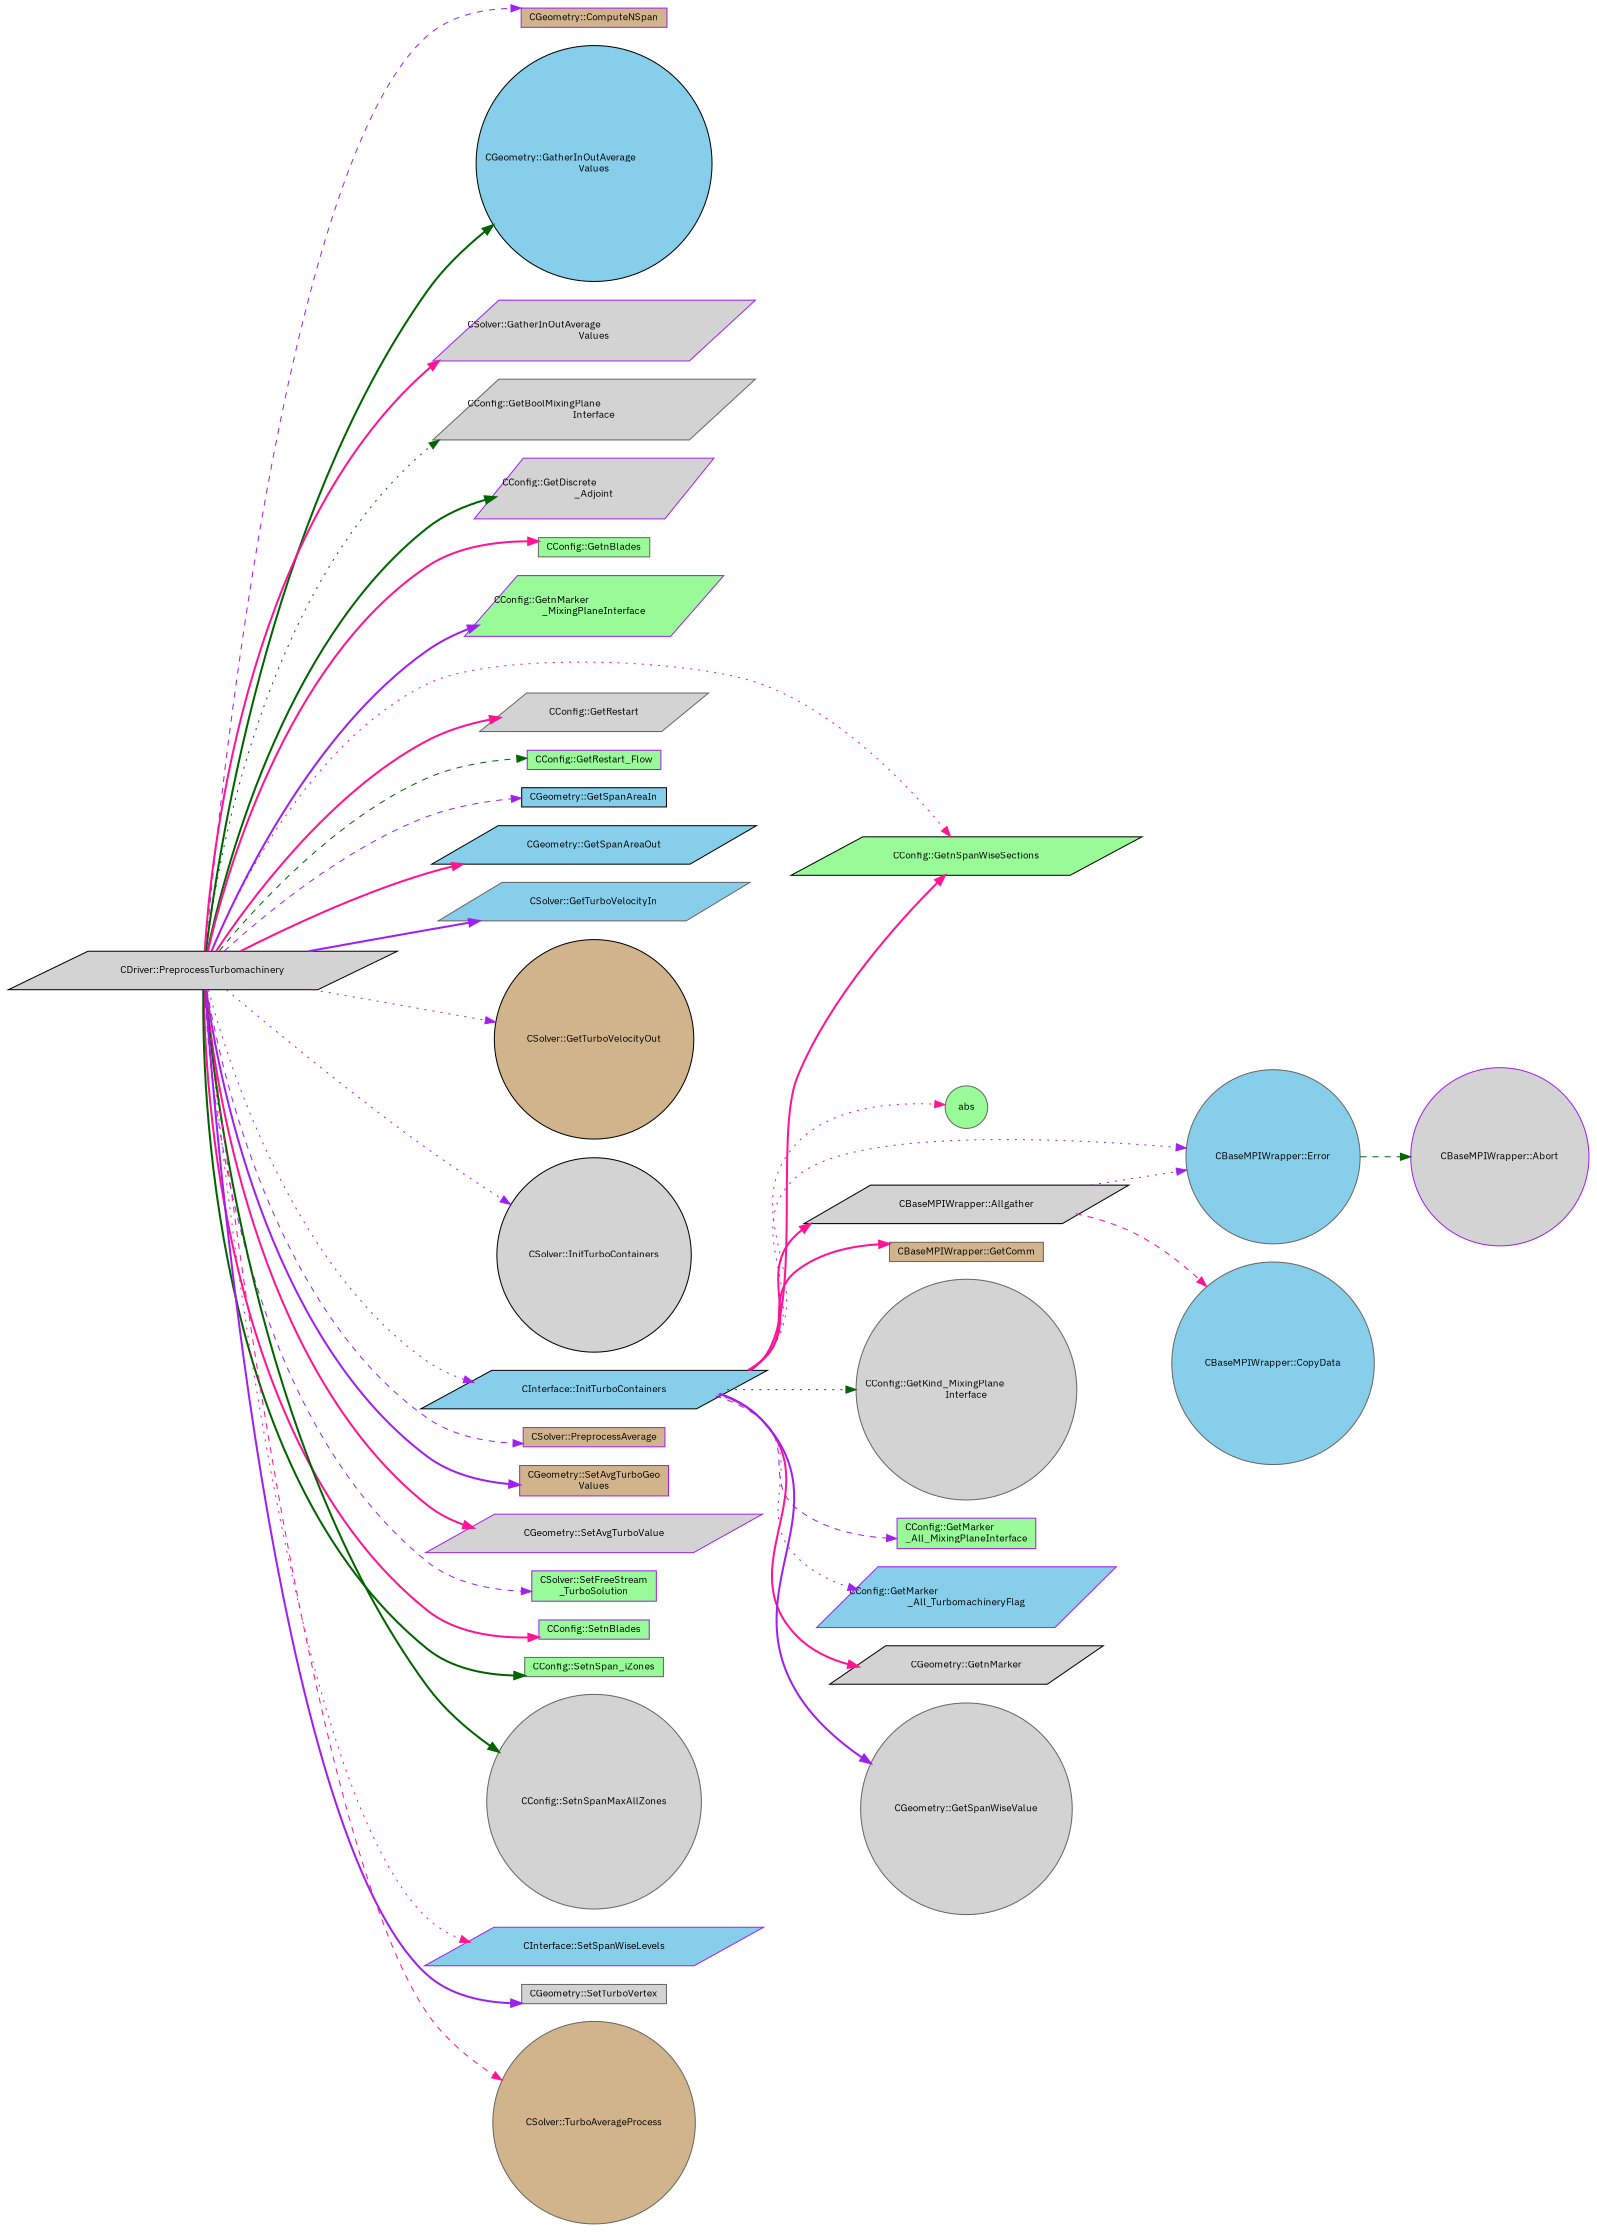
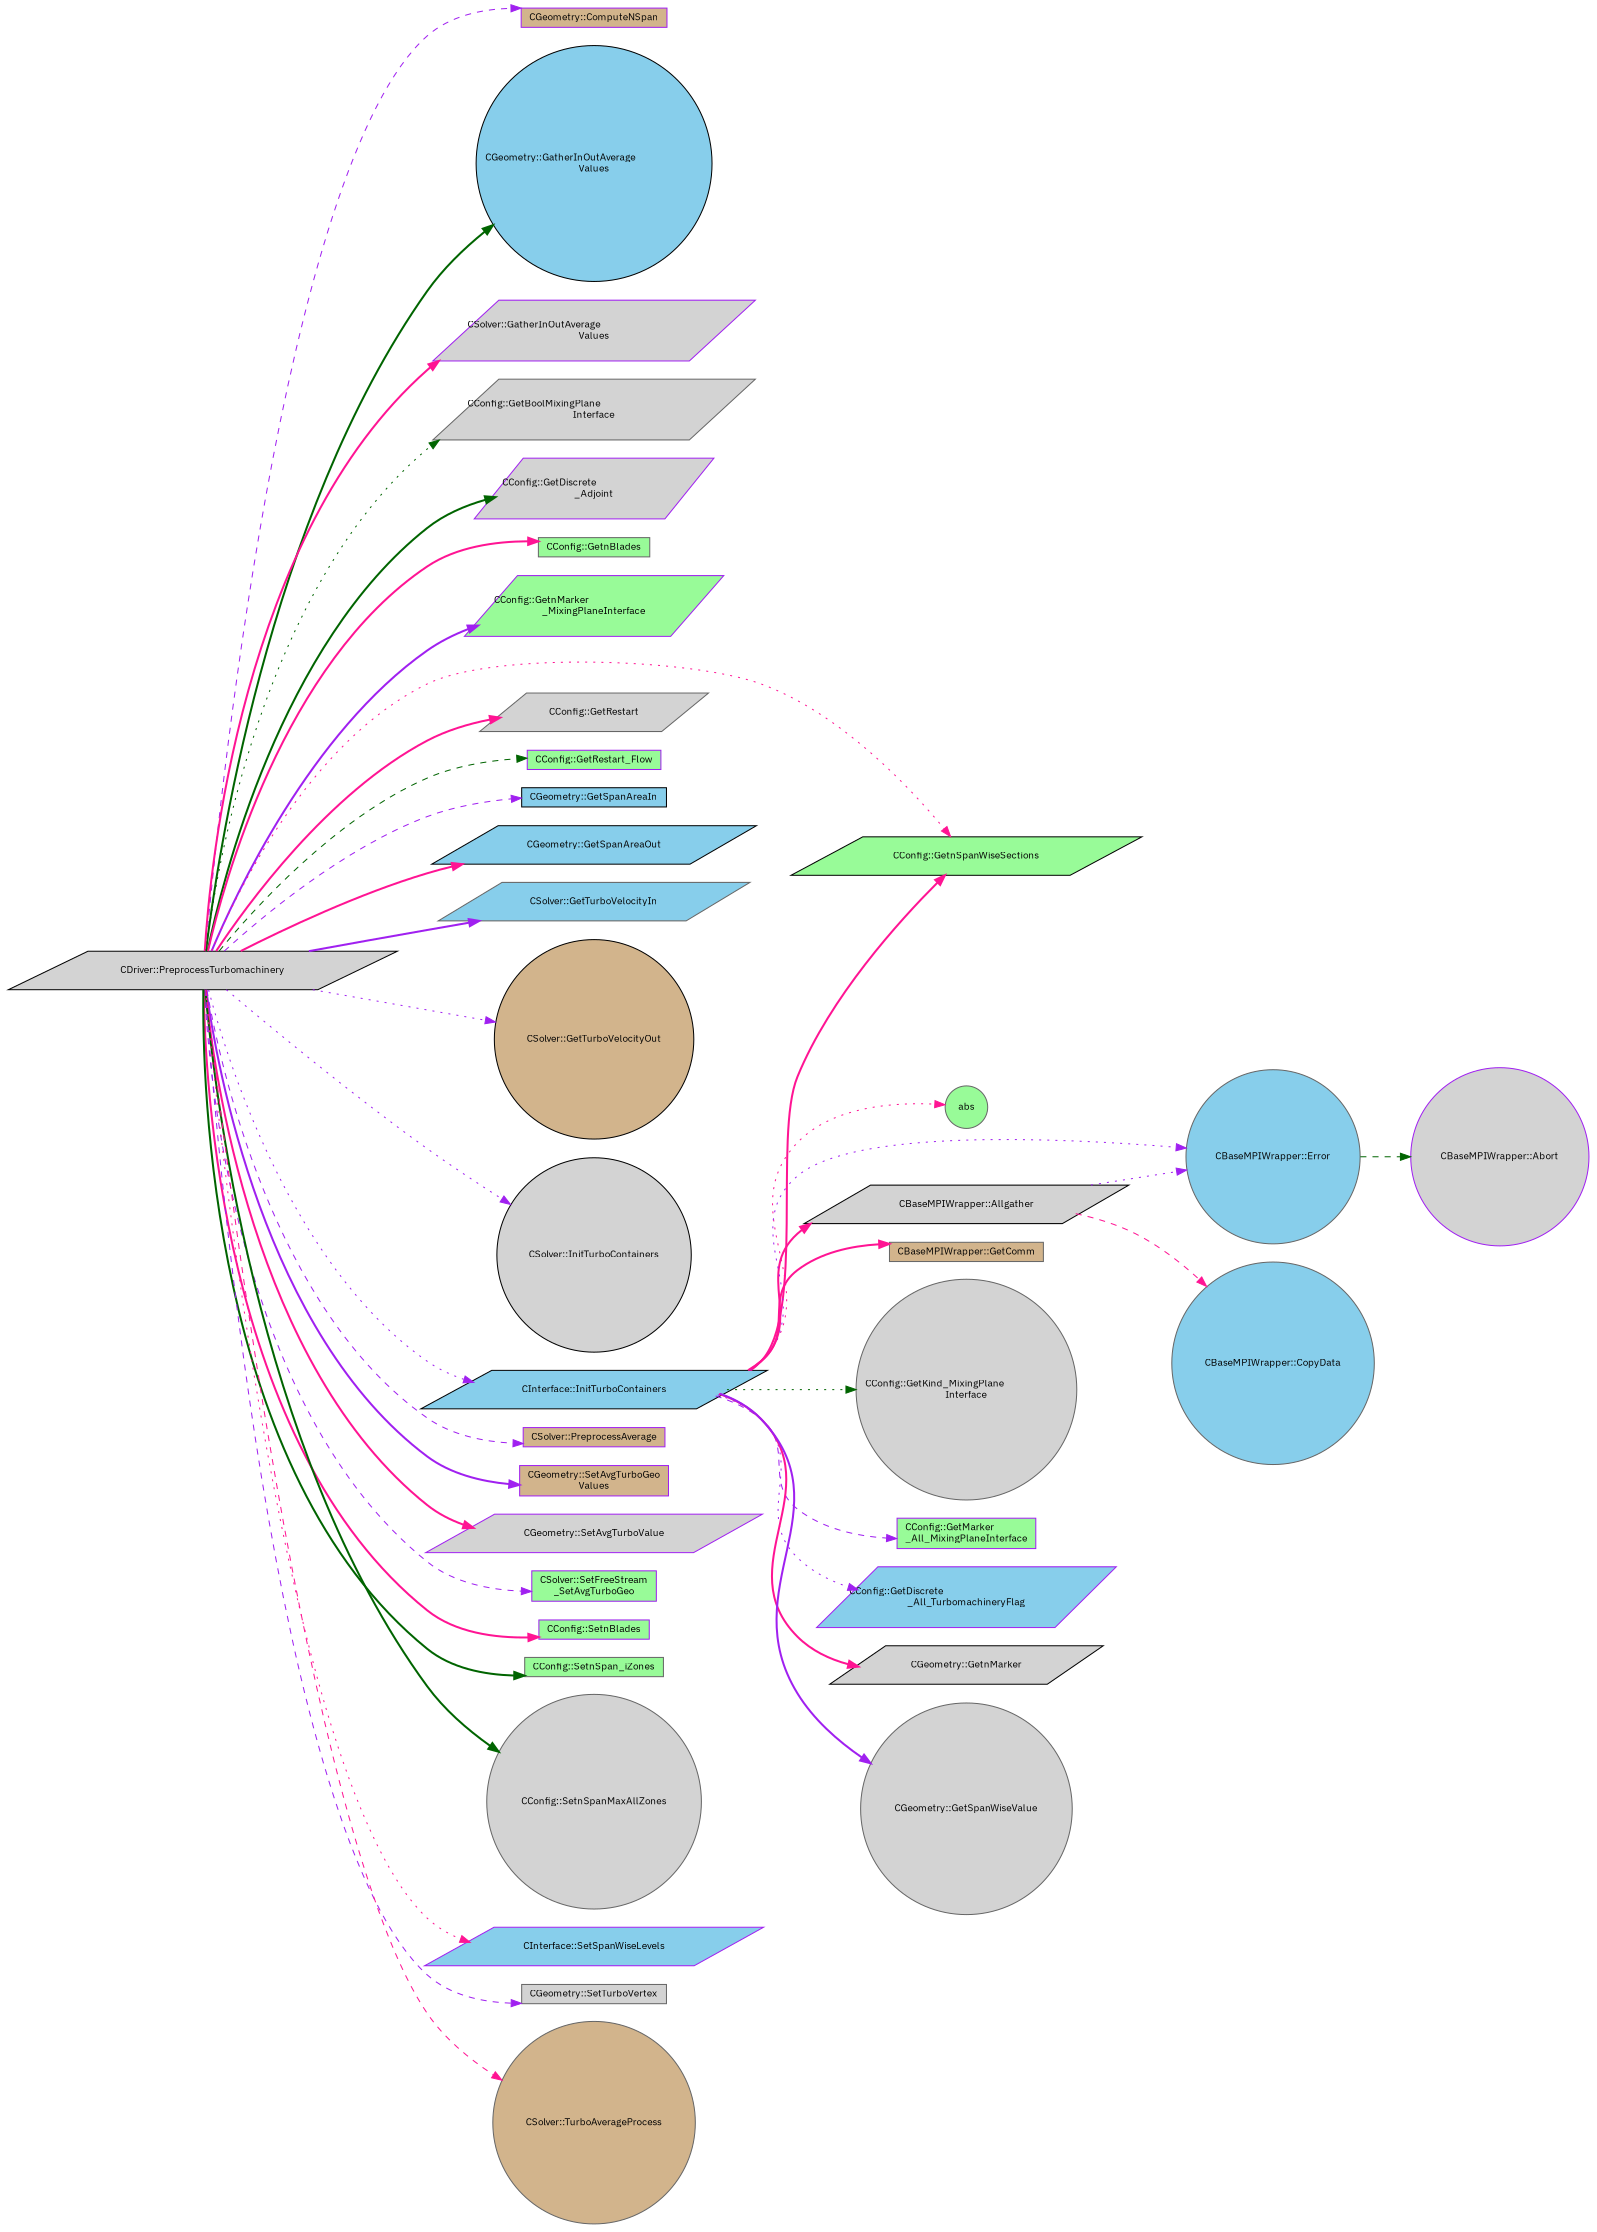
(274, 1541) -> (274, 1541)
(594, 1586) -> (594, 1586)
(966, 1597) -> (966, 1597)
